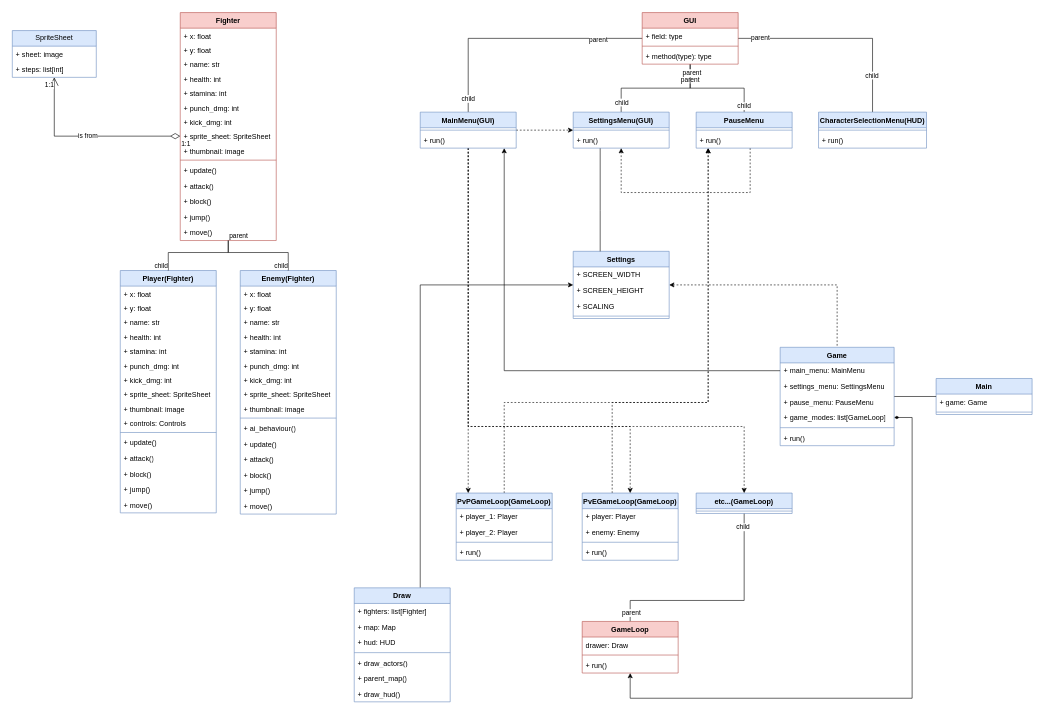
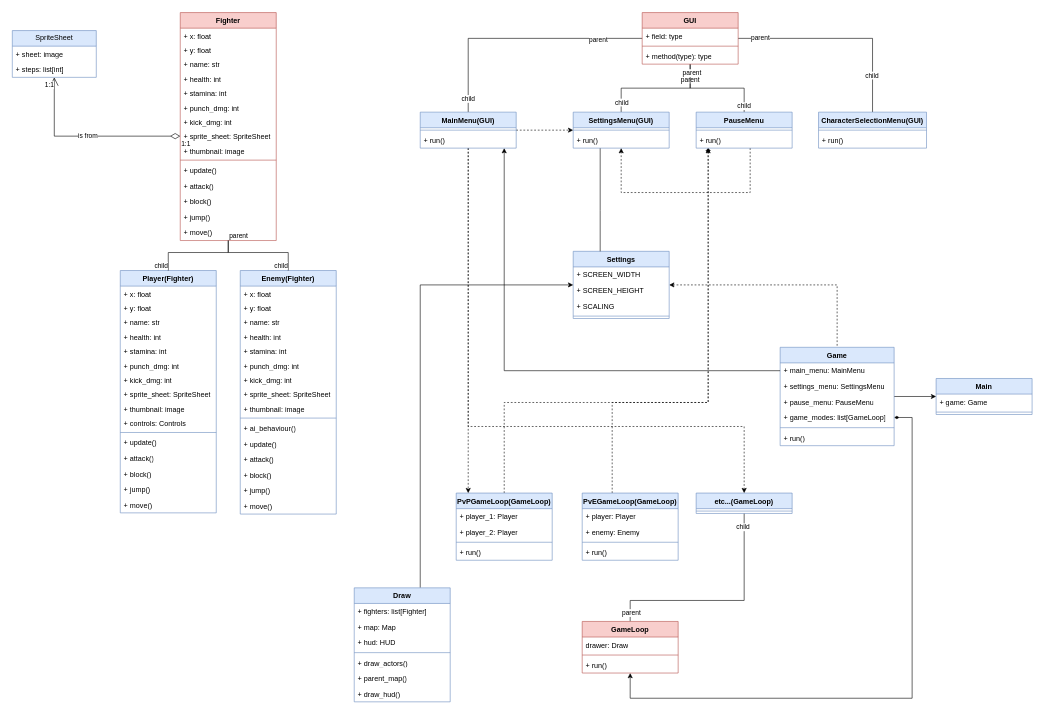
(873, 120) -> (873, 120)
(931, 396) -> (930, 396)
(504, 428) -> (504, 428)
(630, 487) -> none
